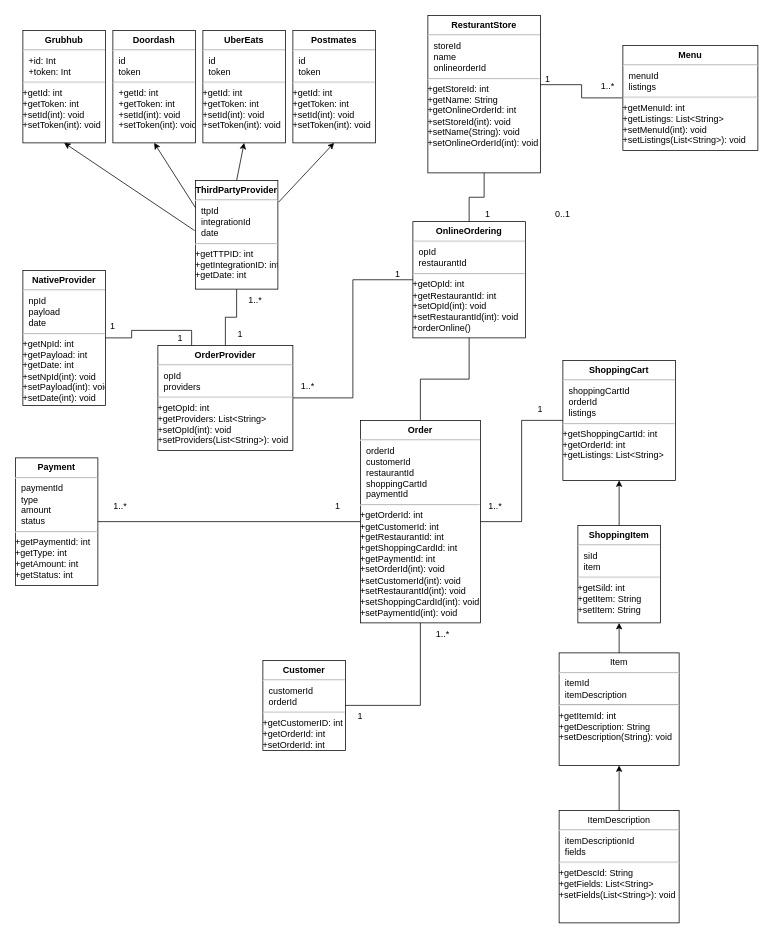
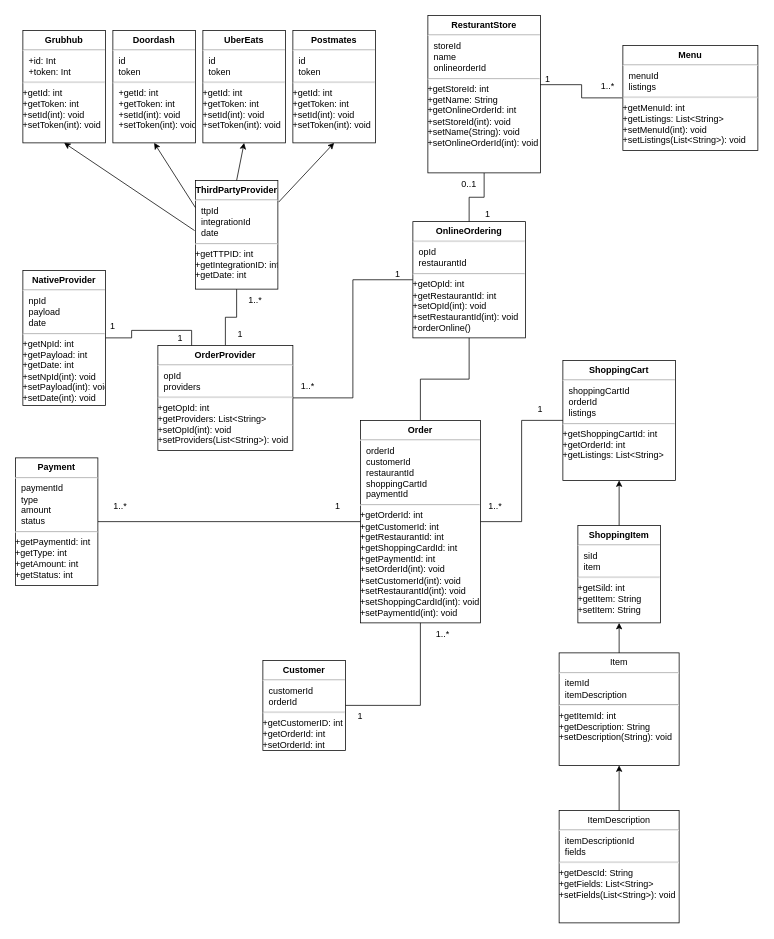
(563, 214) -> (469, 184)
